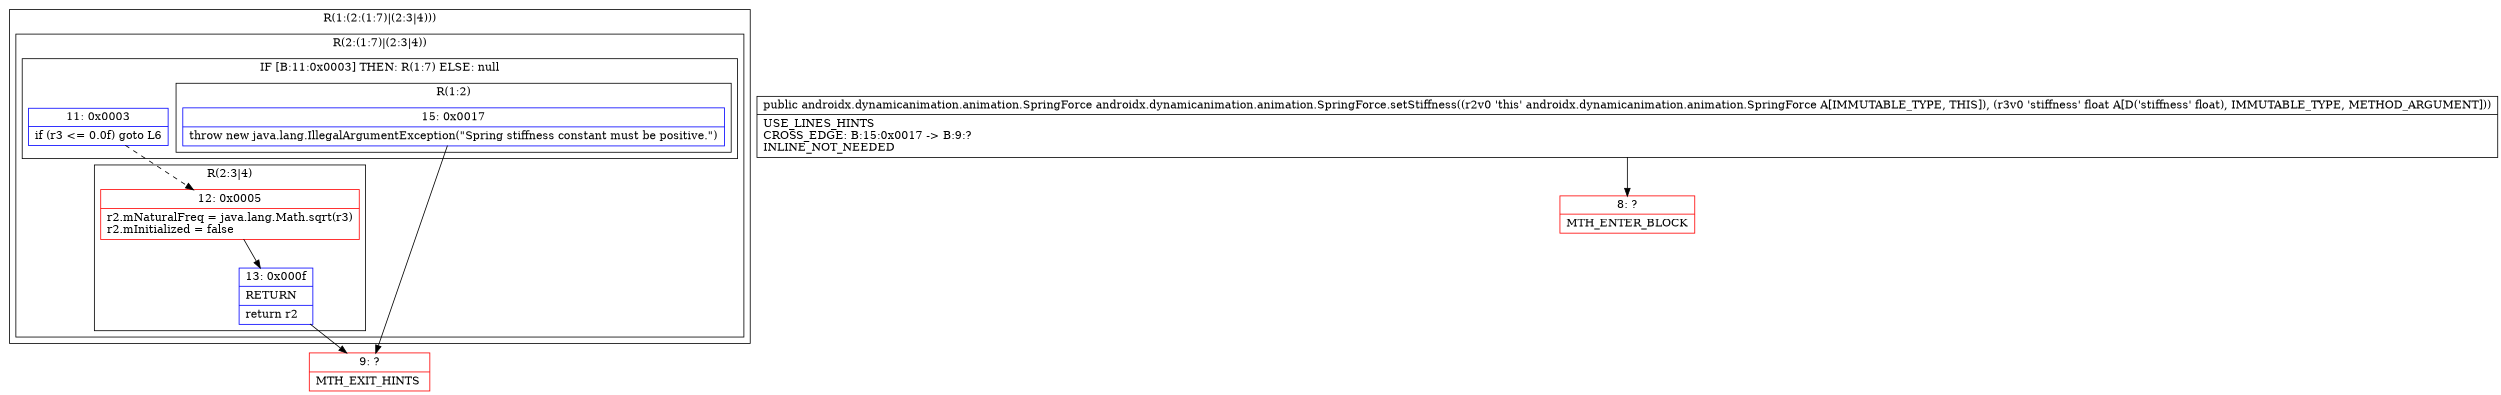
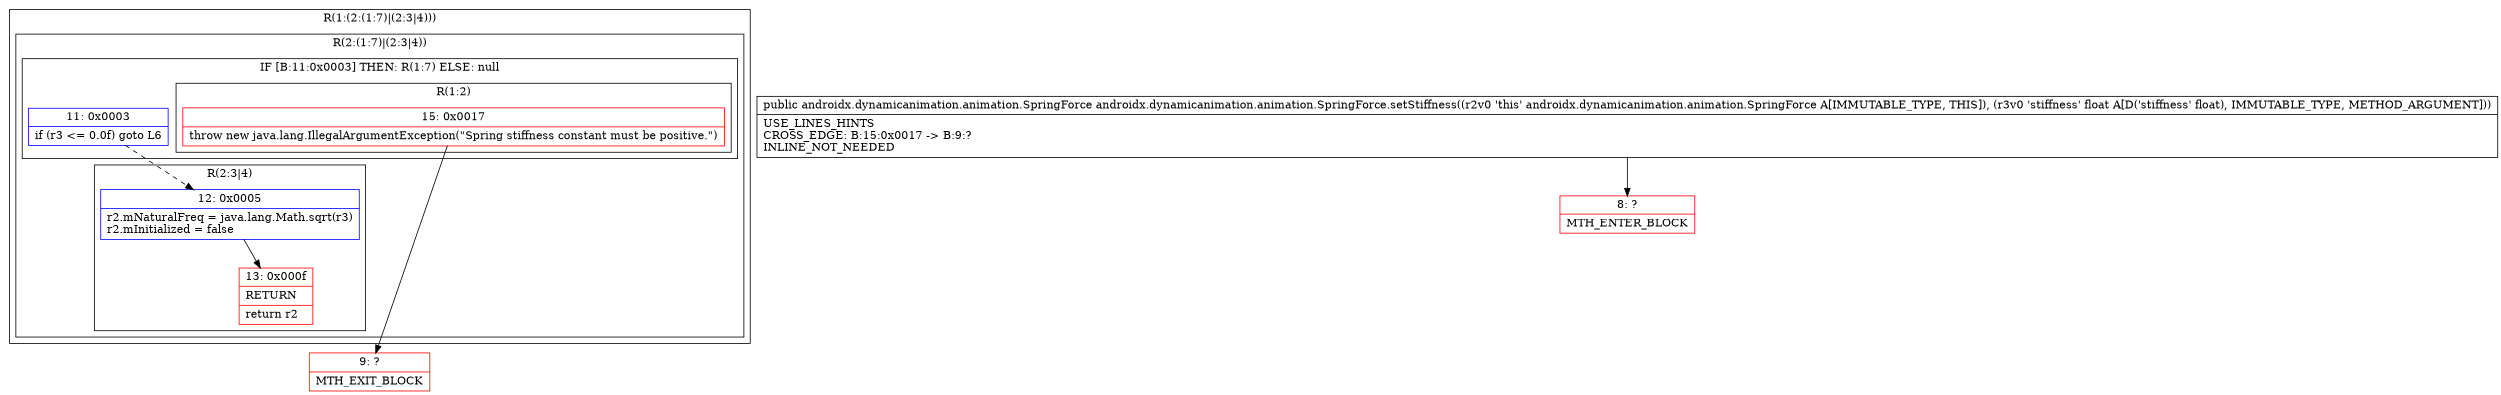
(454, 127) -> (454, 127)
(230, 215) -> (230, 215)
(276, 296) -> (276, 296)
(325, 336) -> none
(368, 381) -> (370, 381)
